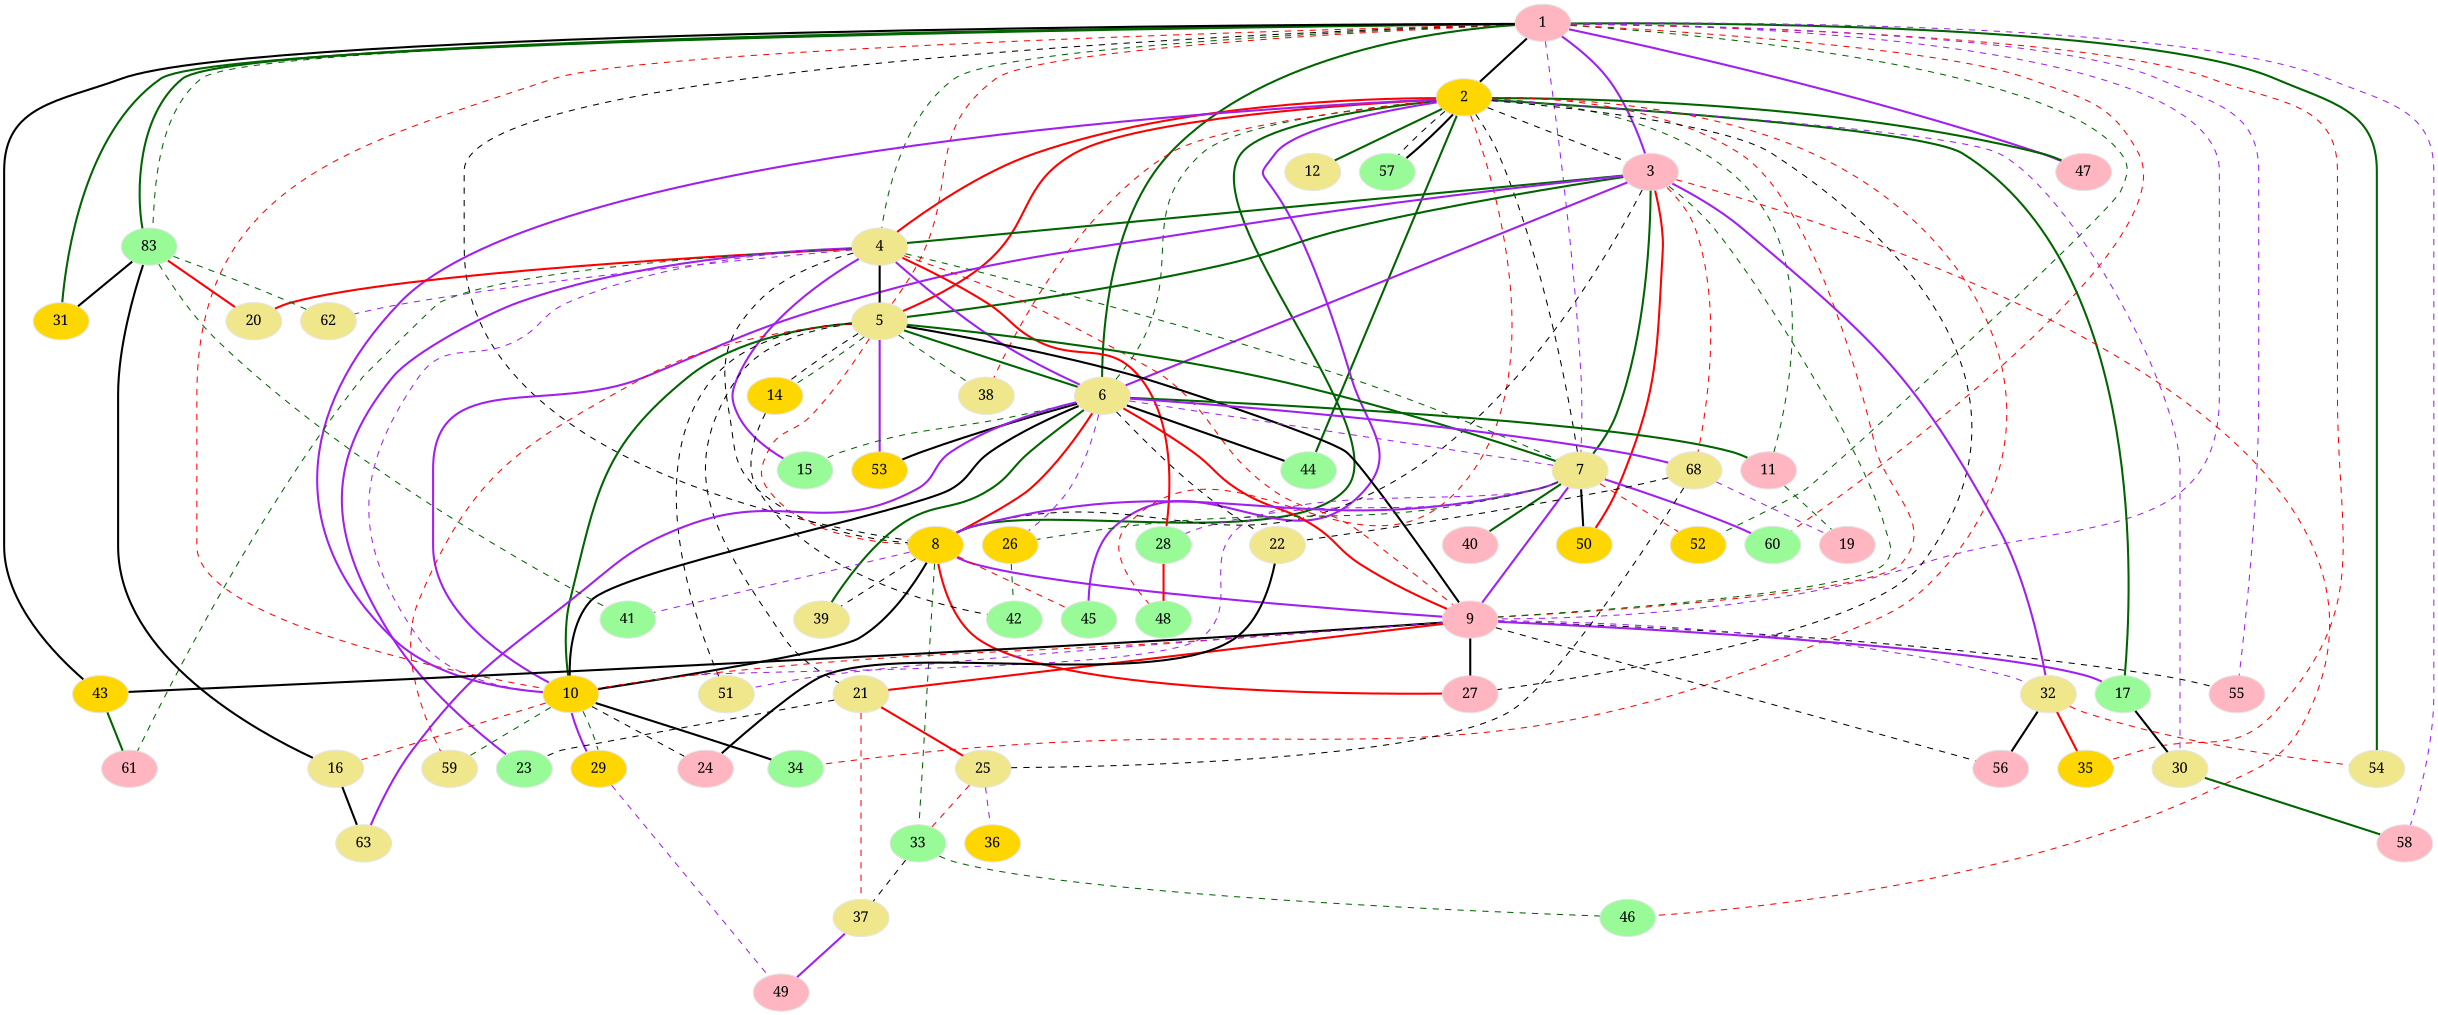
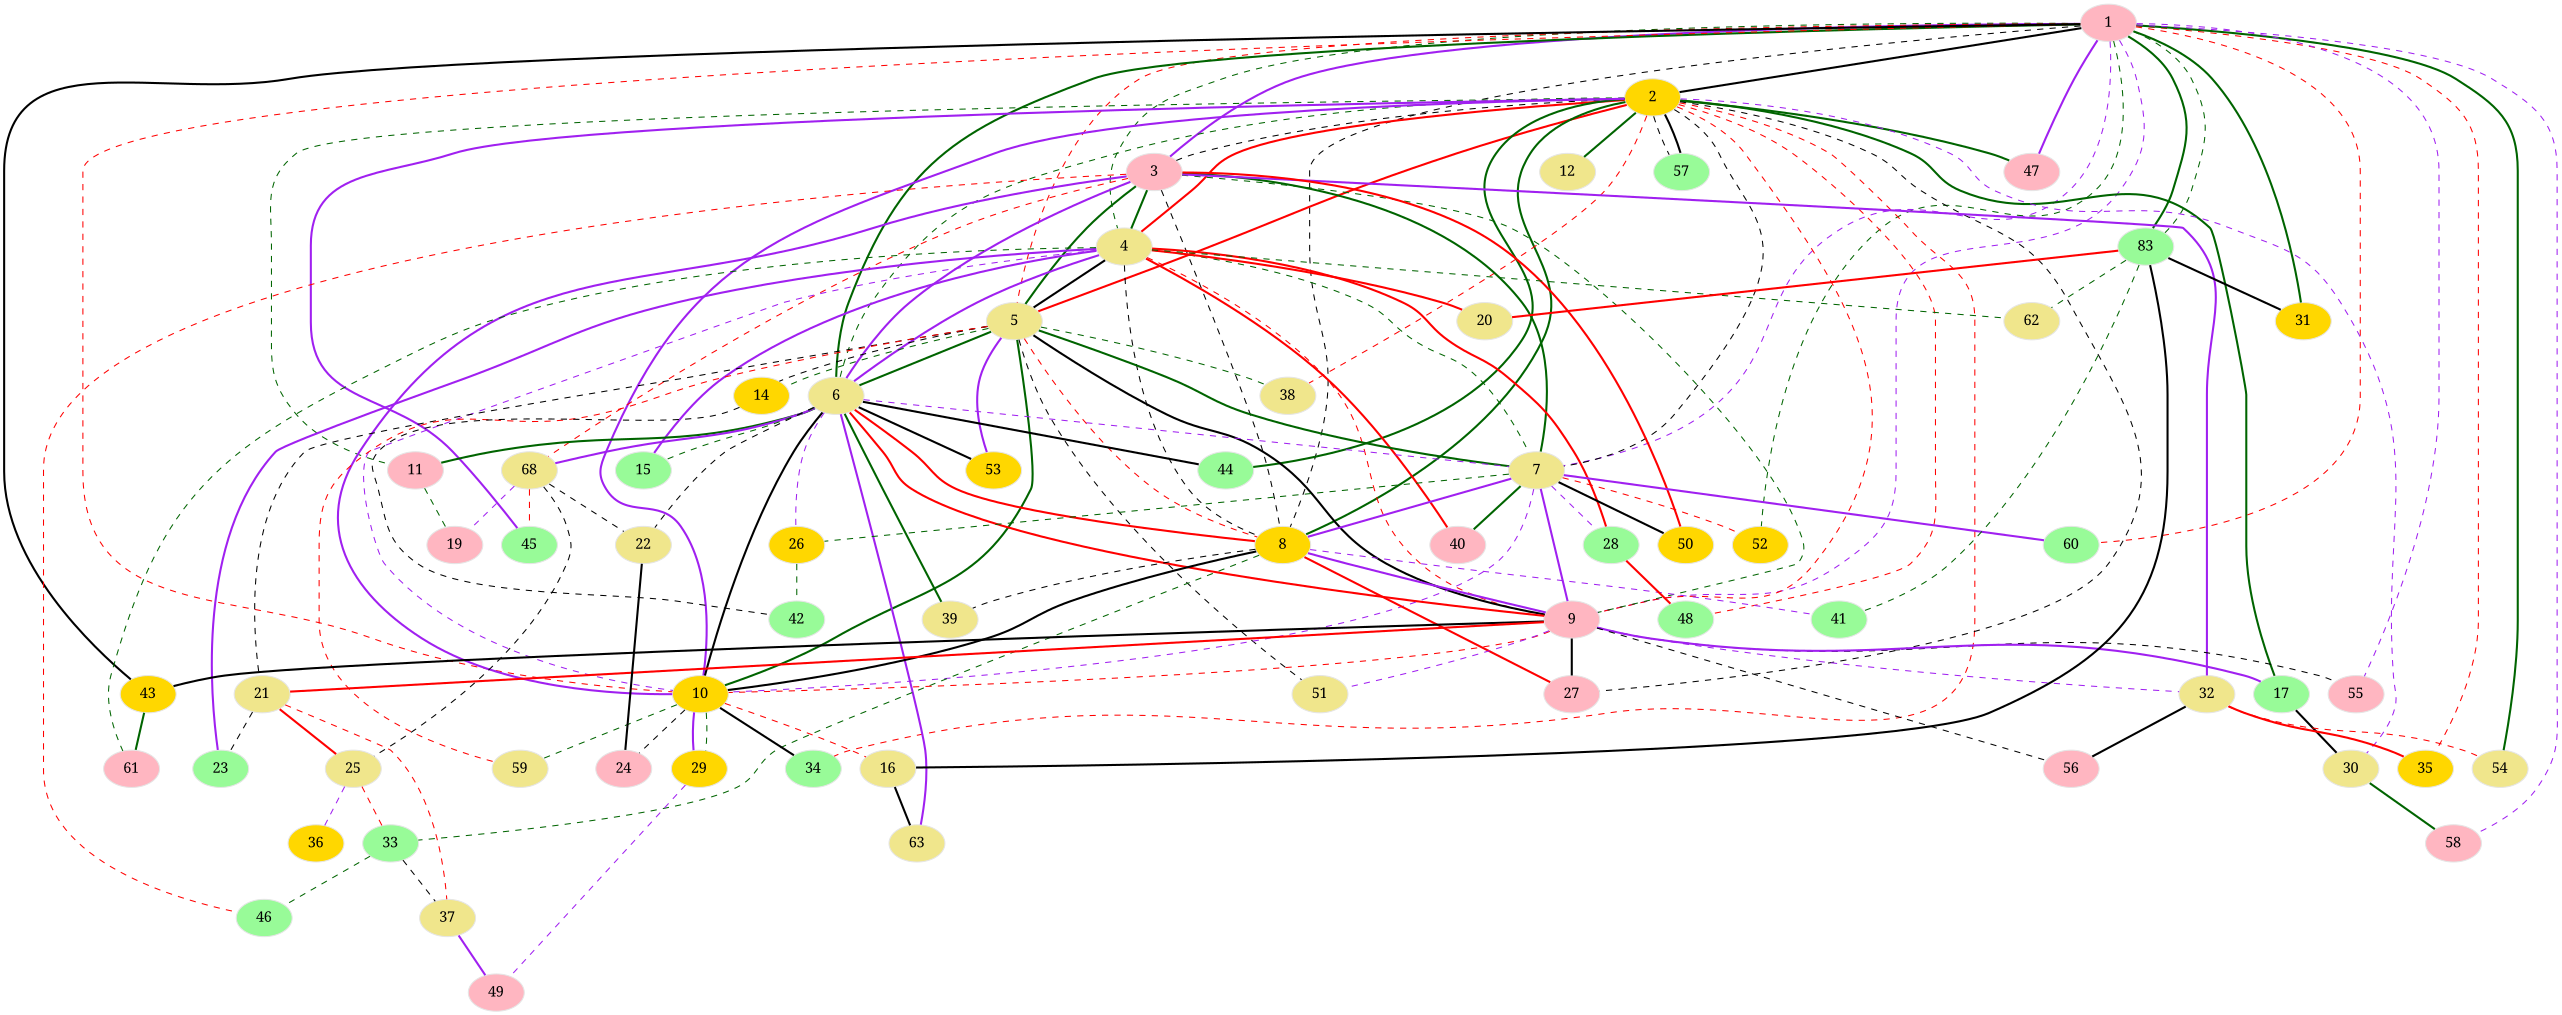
(565, 280) -> (1578, 284)
none -> (1354, 406)
(1004, 578) -> (529, 508)
